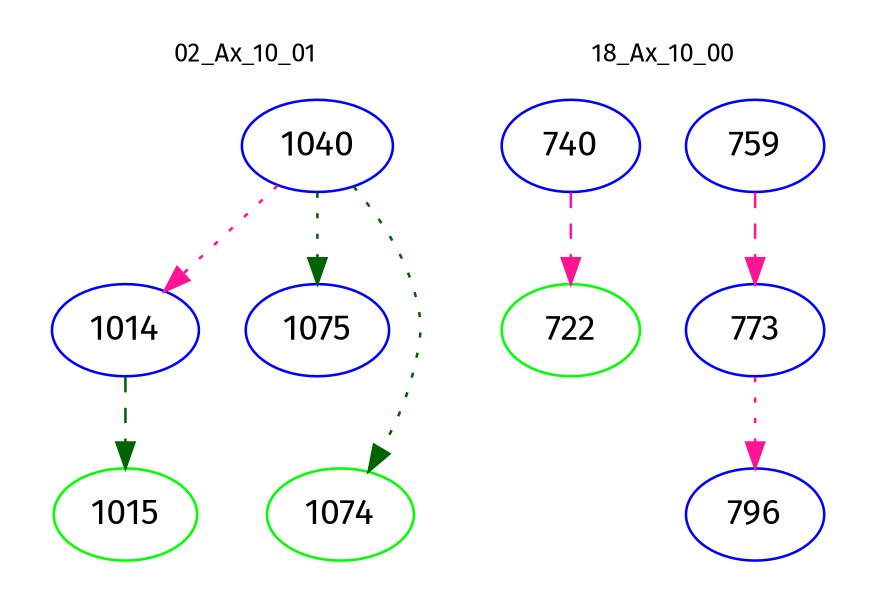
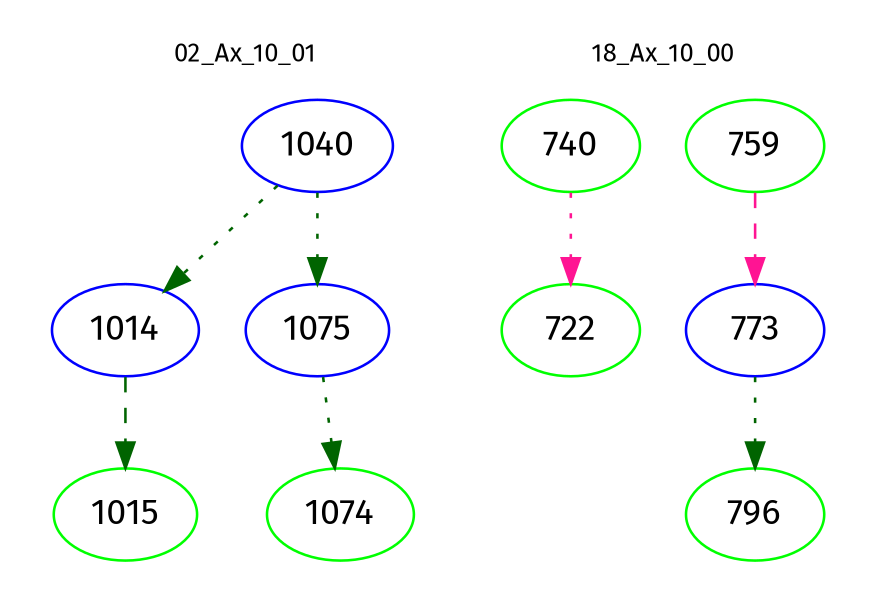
(571, 146) -> (571, 146)
(755, 146) -> (755, 146)
(571, 225) -> (571, 225)
(231, 230) -> (231, 230)
(419, 312) -> (327, 410)
(755, 410) -> (755, 410)
(755, 515) -> (755, 515)
